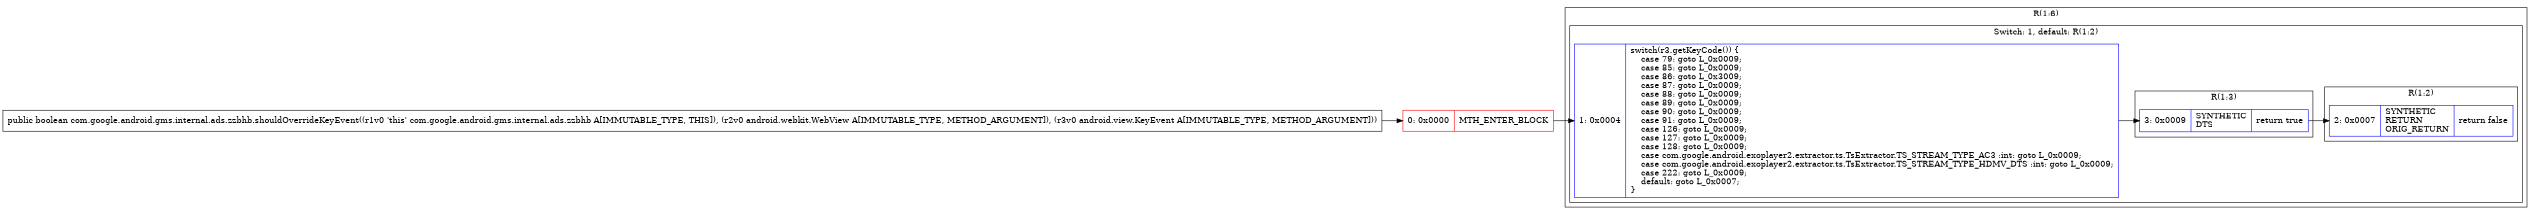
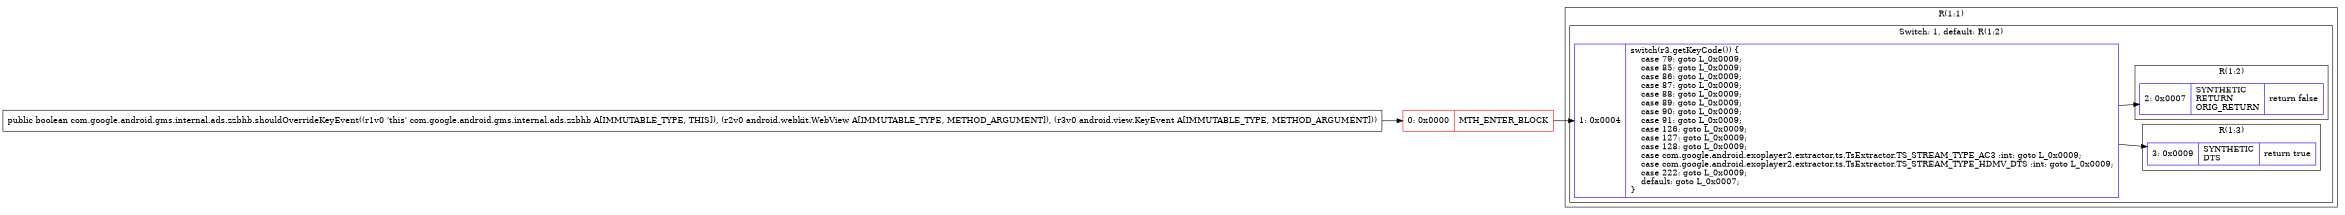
(2046, 14) -> (1951, 14)
(1686, 77) -> (1686, 77)
(2317, 121) -> (2126, 105)
